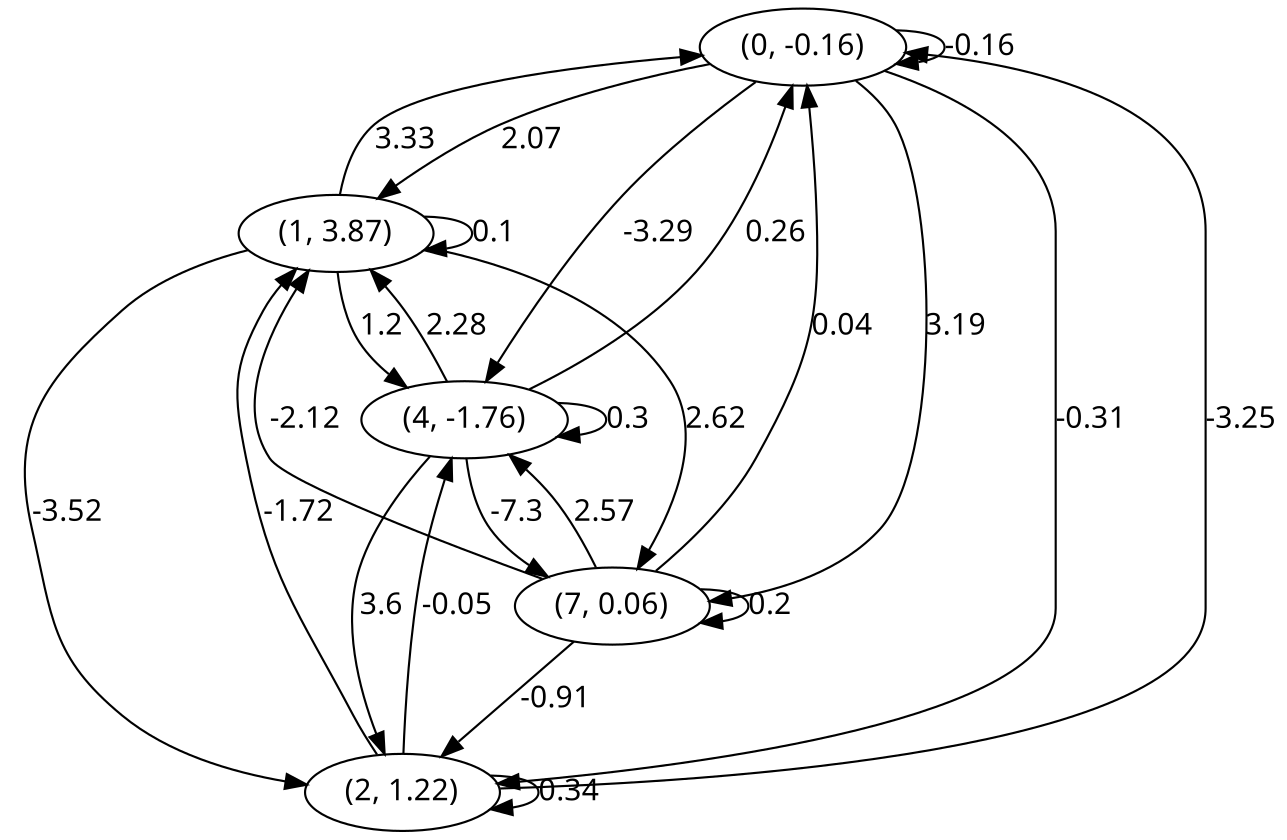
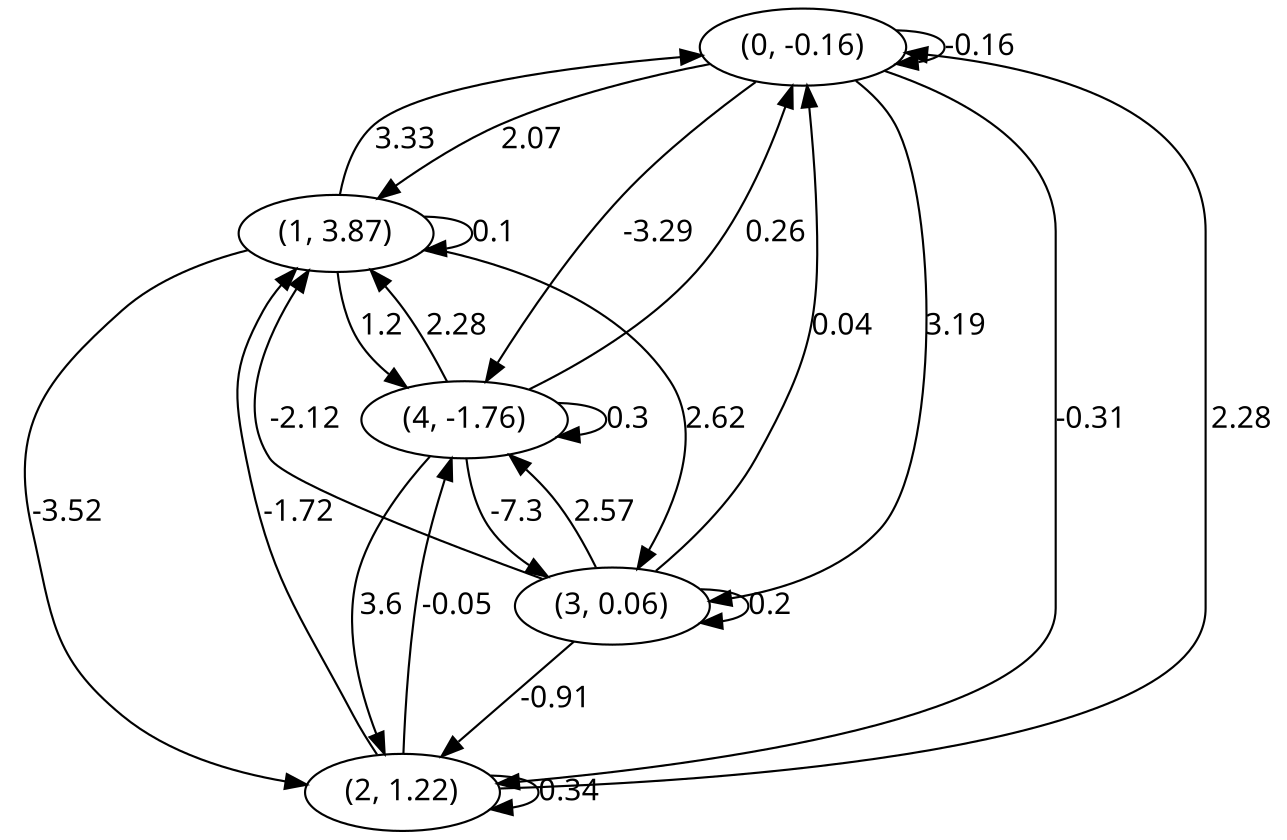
(1242, 420) -> (1242, 420)
(612, 606) -> (612, 606)
